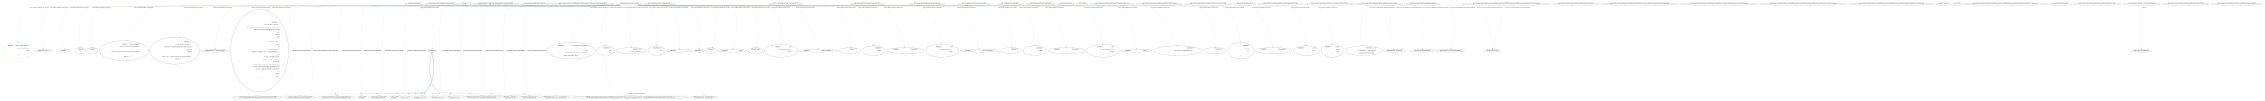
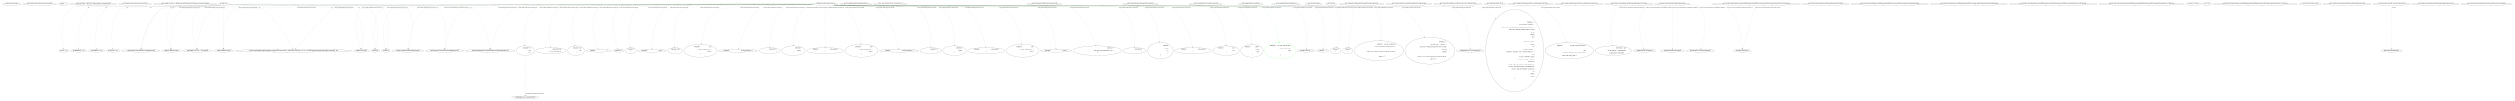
(535, 4) -> (135, 4)
(496, 6) -> none
